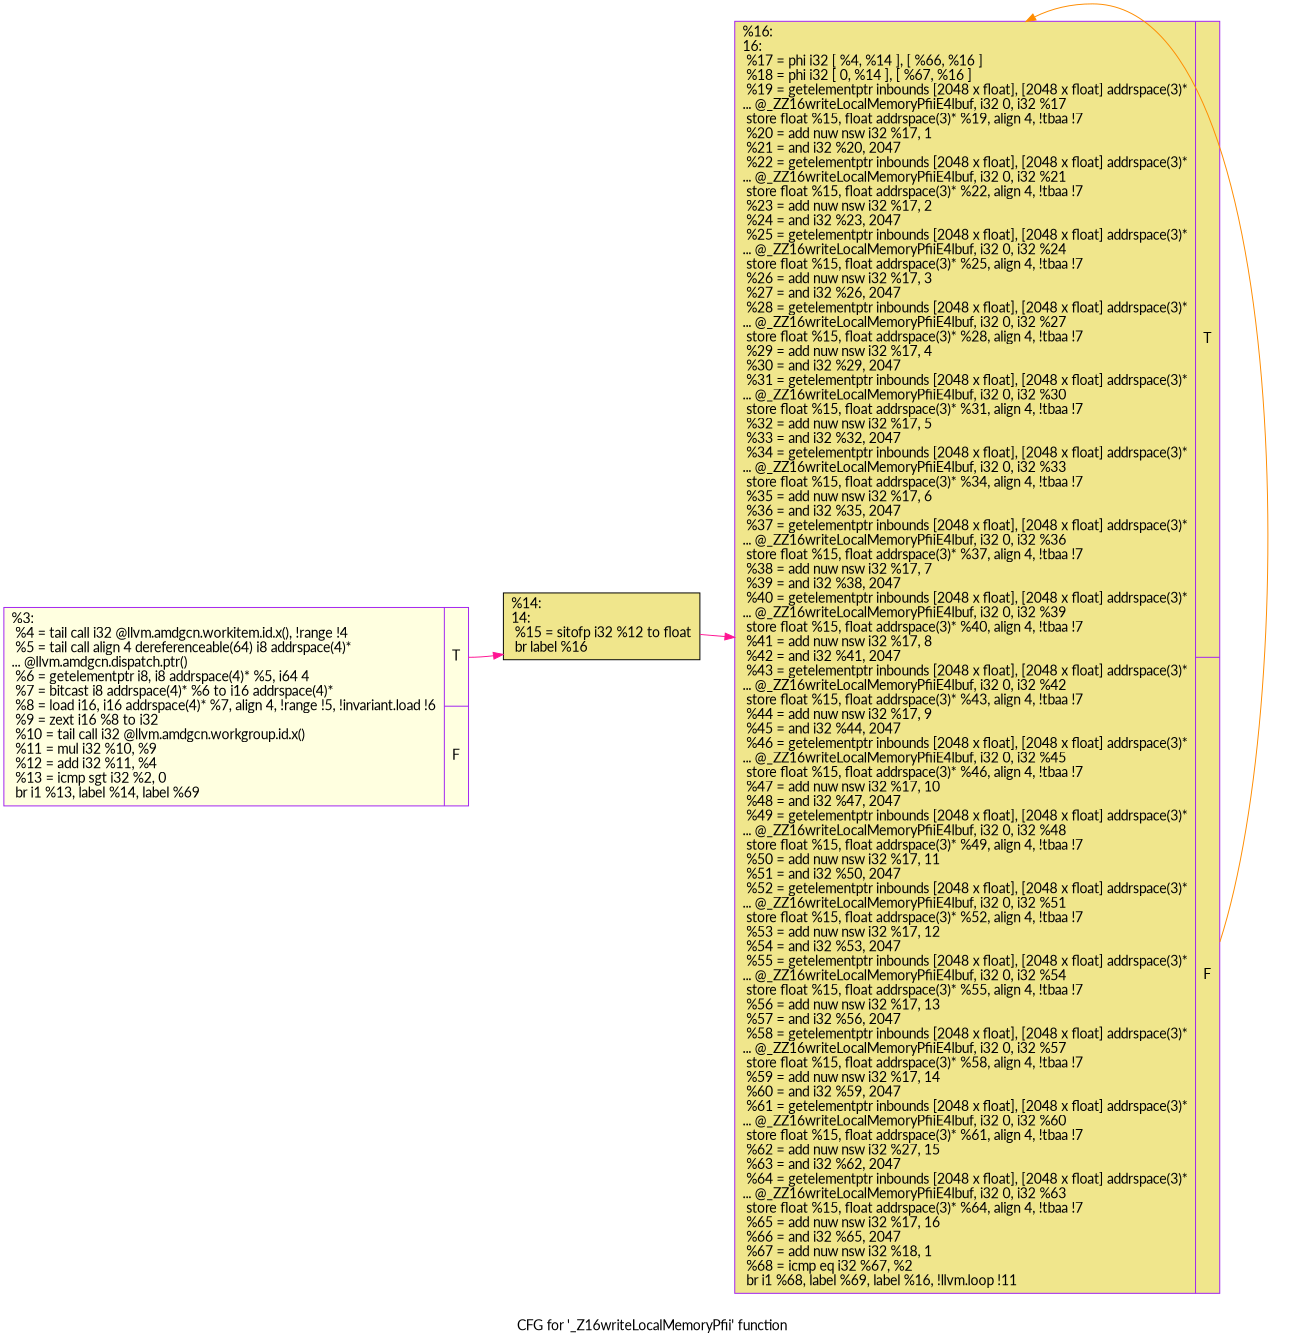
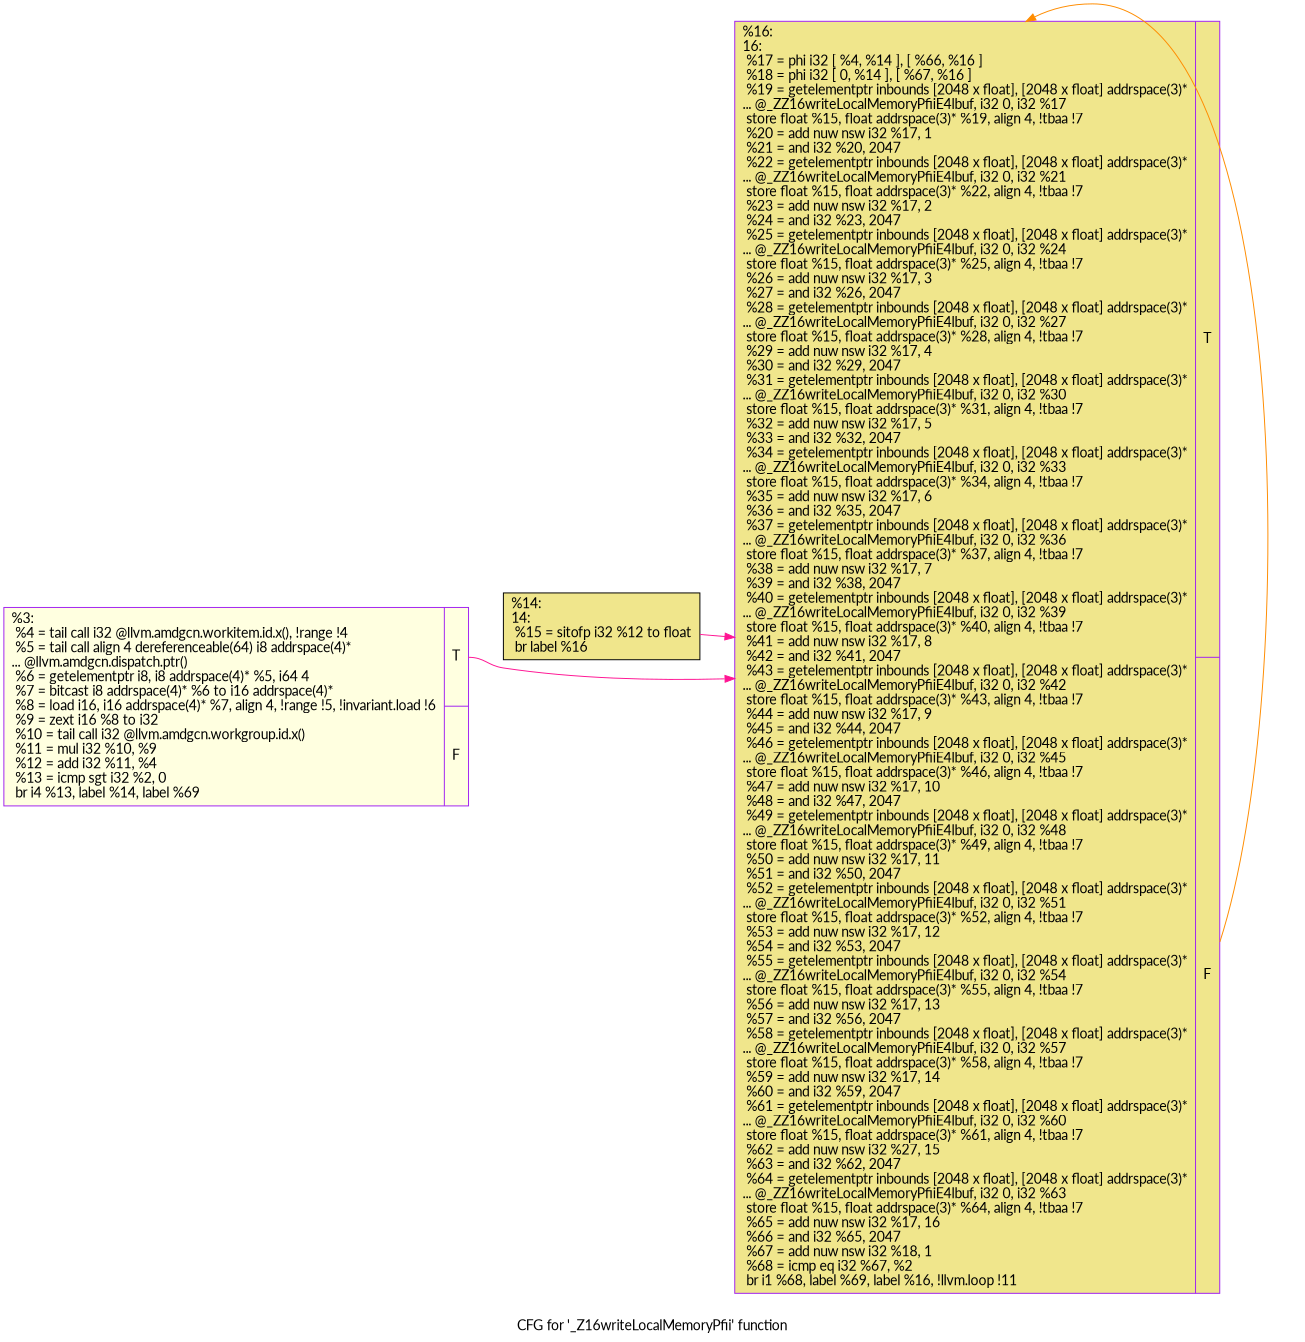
(481, 657) -> (595, 677)
(106, 793) -> (106, 793)
